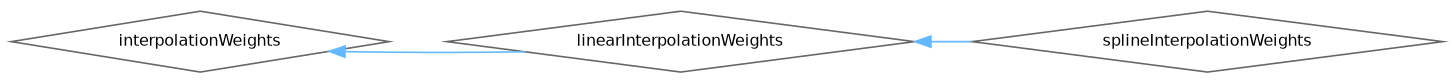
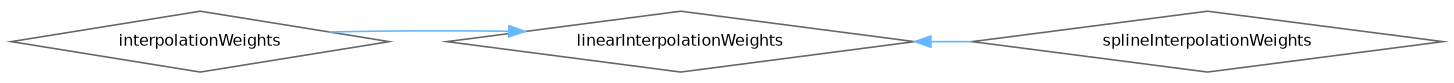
(435, 52) -> (419, 31)
